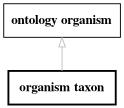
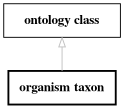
(62, 21) -> (62, 21)
